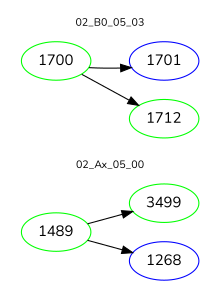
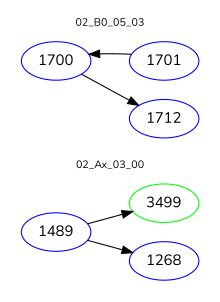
(56, 61) -> (56, 61)
(105, 68) -> (116, 54)
(164, 119) -> (164, 119)
(110, 165) -> (110, 165)
(56, 232) -> (56, 232)
